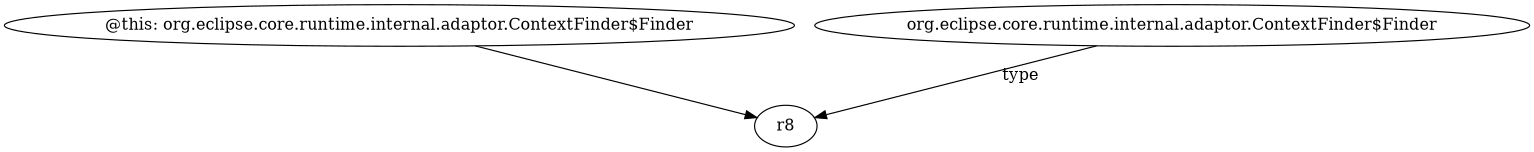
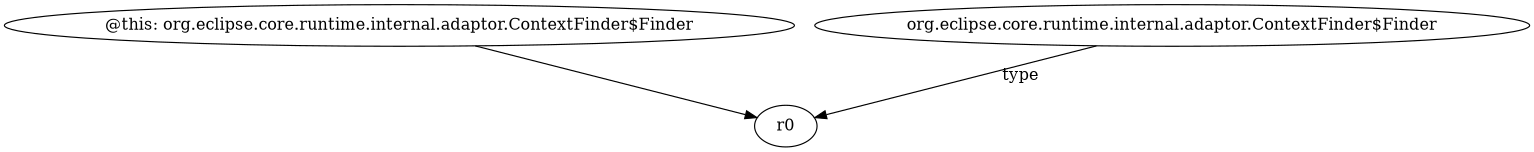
(786, 126) -> (786, 126)
